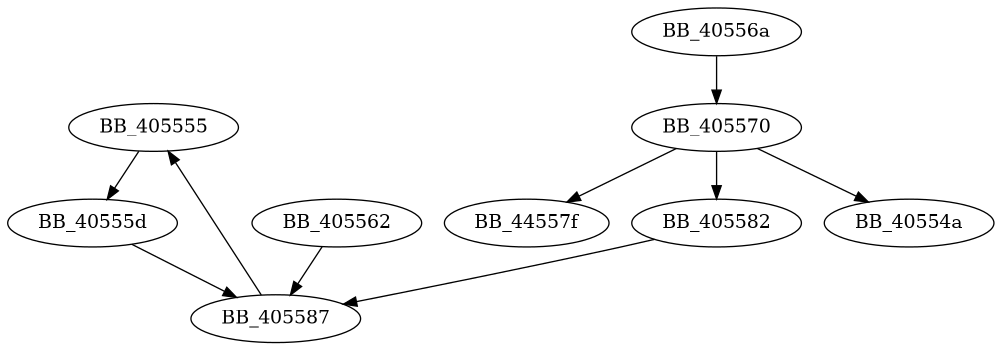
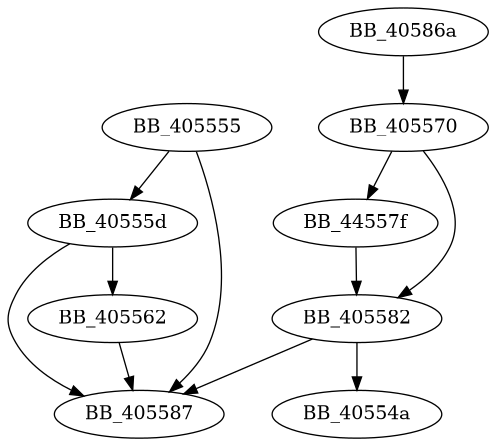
(717, 32) -> (403, 32)
(807, 172) -> (357, 360)
(218, 229) -> (221, 272)
none -> (113, 264)
none -> (356, 264)
